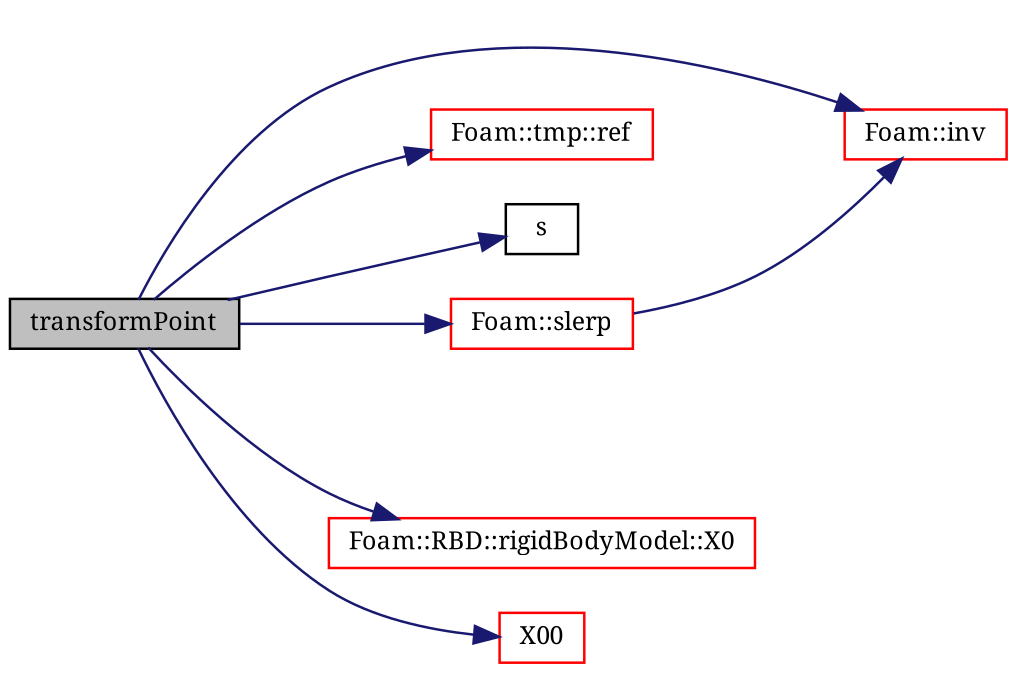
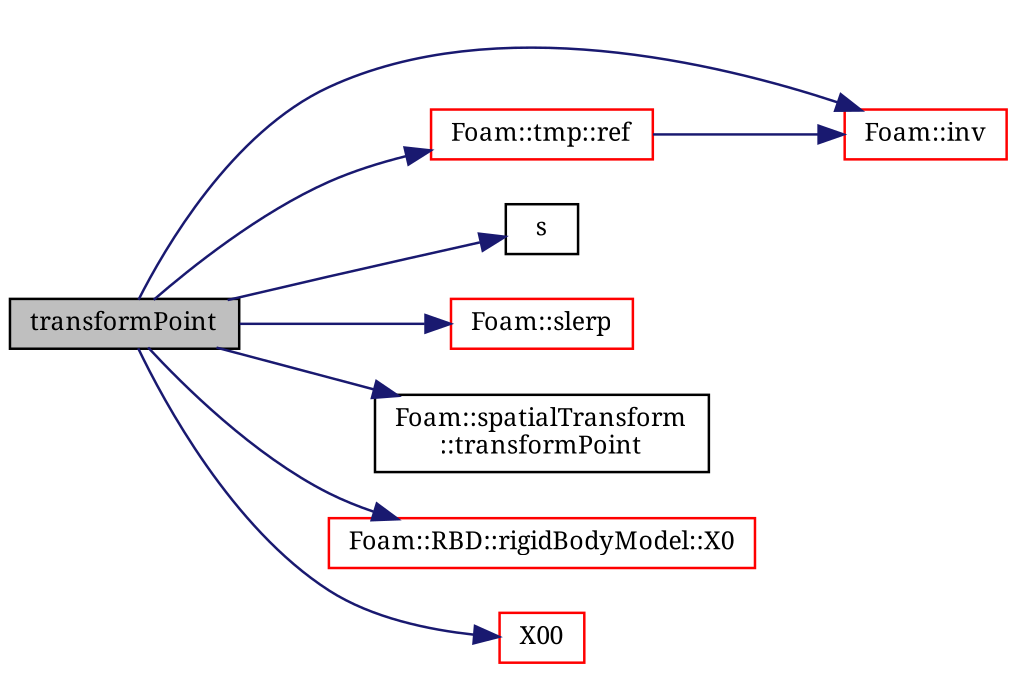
(771, 268) -> (736, 134)
none -> (542, 433)
